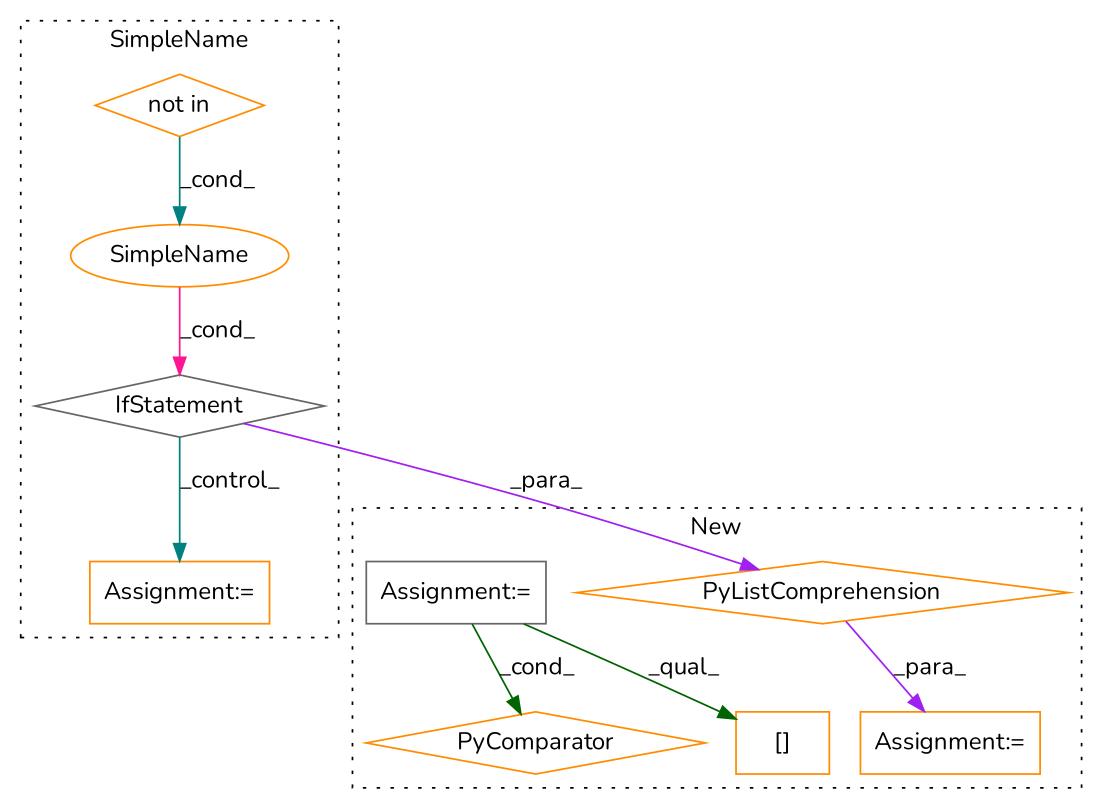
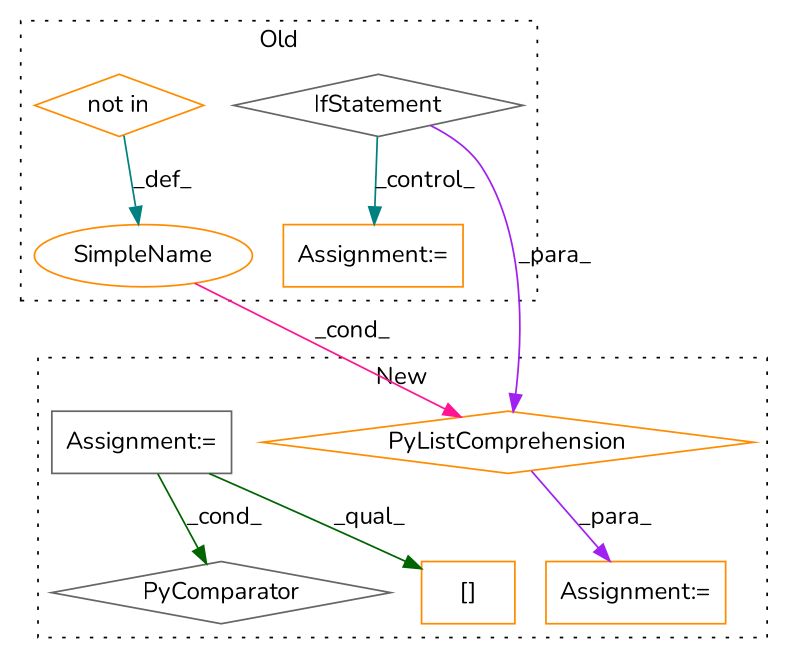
(180, 41) -> (279, 41)
(218, 181) -> (162, 181)
(180, 322) -> (320, 346)
(536, 743) -> (221, 593)
